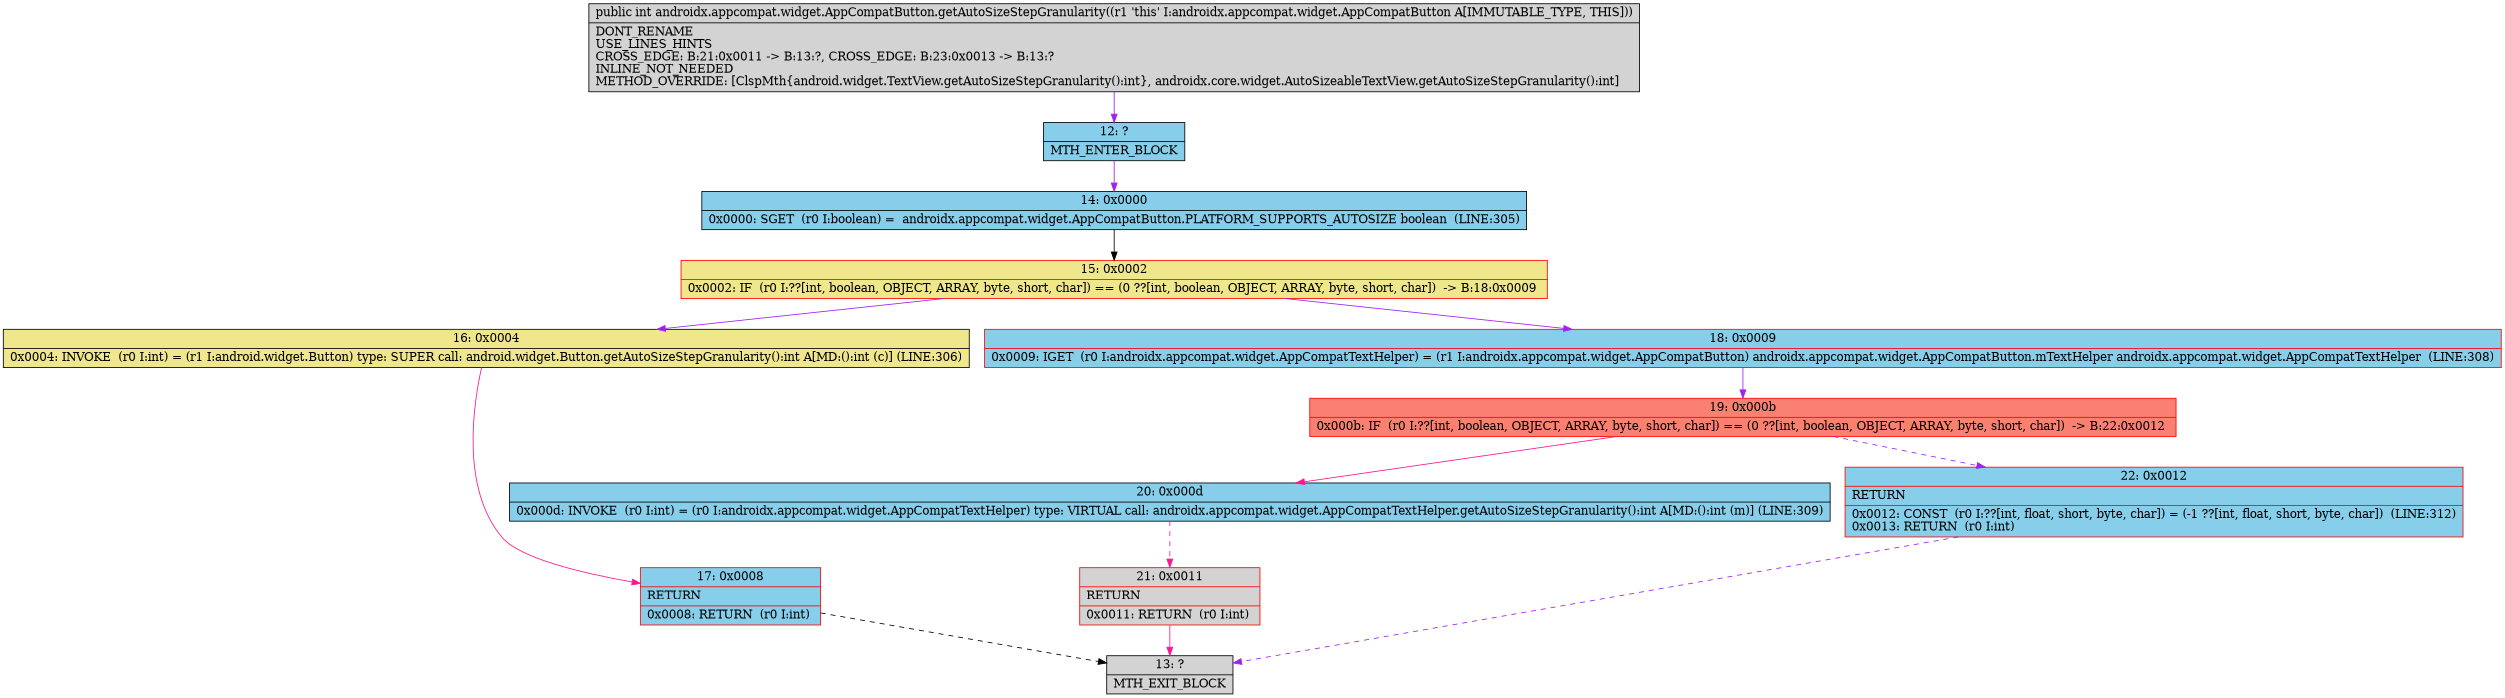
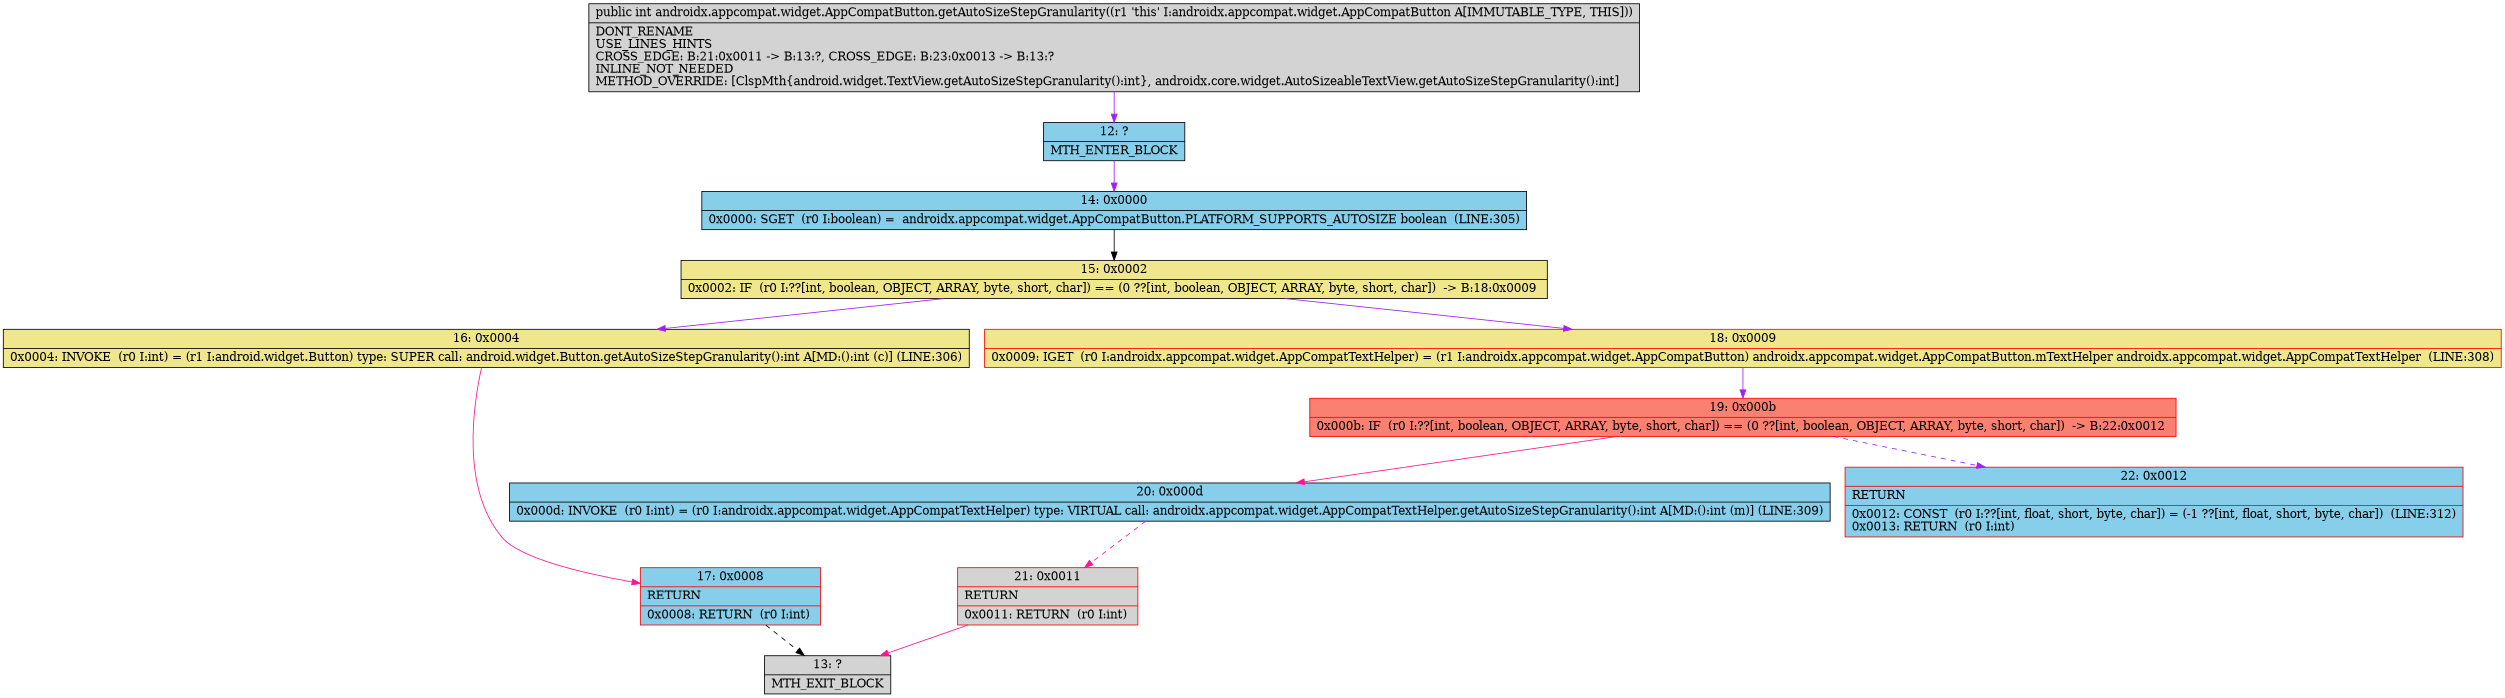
(1114, 279) -> (1114, 279)
(1743, 348) -> (1743, 348)
(1600, 599) -> none
